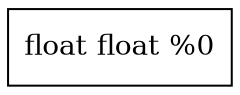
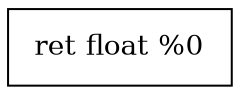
(120, 47) -> (120, 47)
